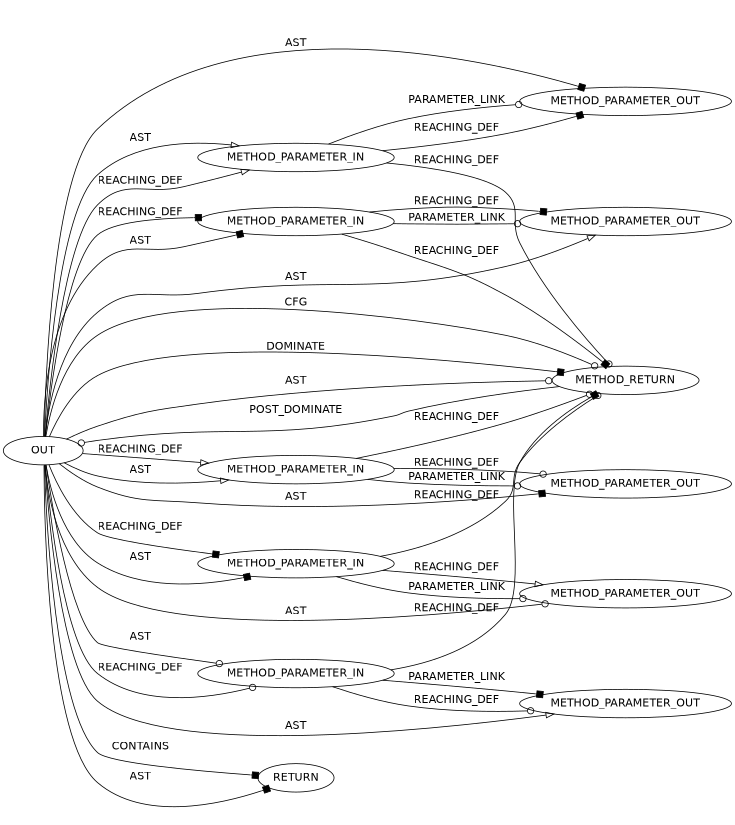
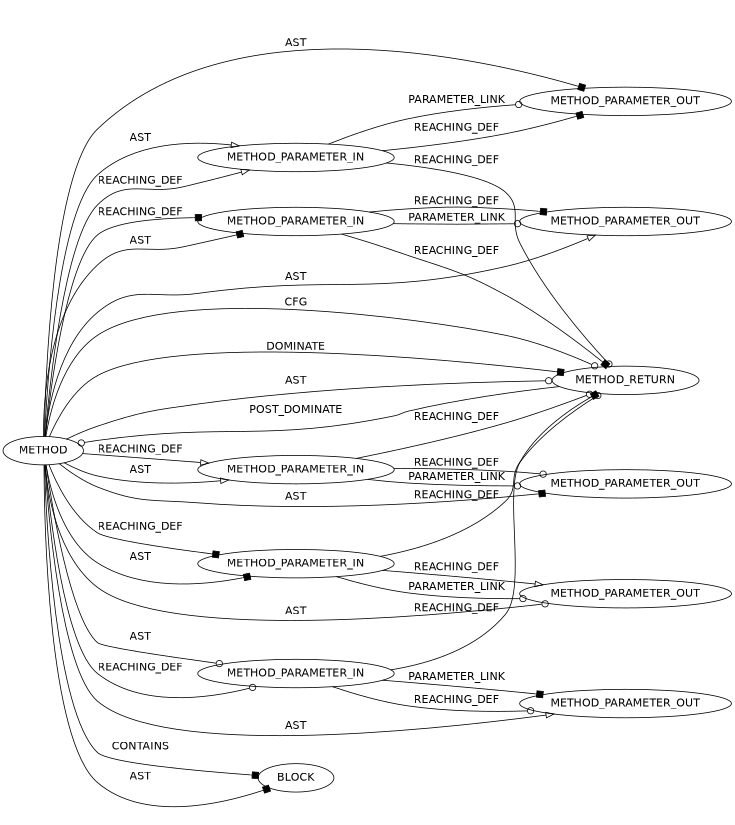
(43, 451) -> (43, 451)
(296, 778) -> (296, 778)
